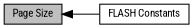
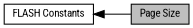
(86, 14) -> (118, 14)
